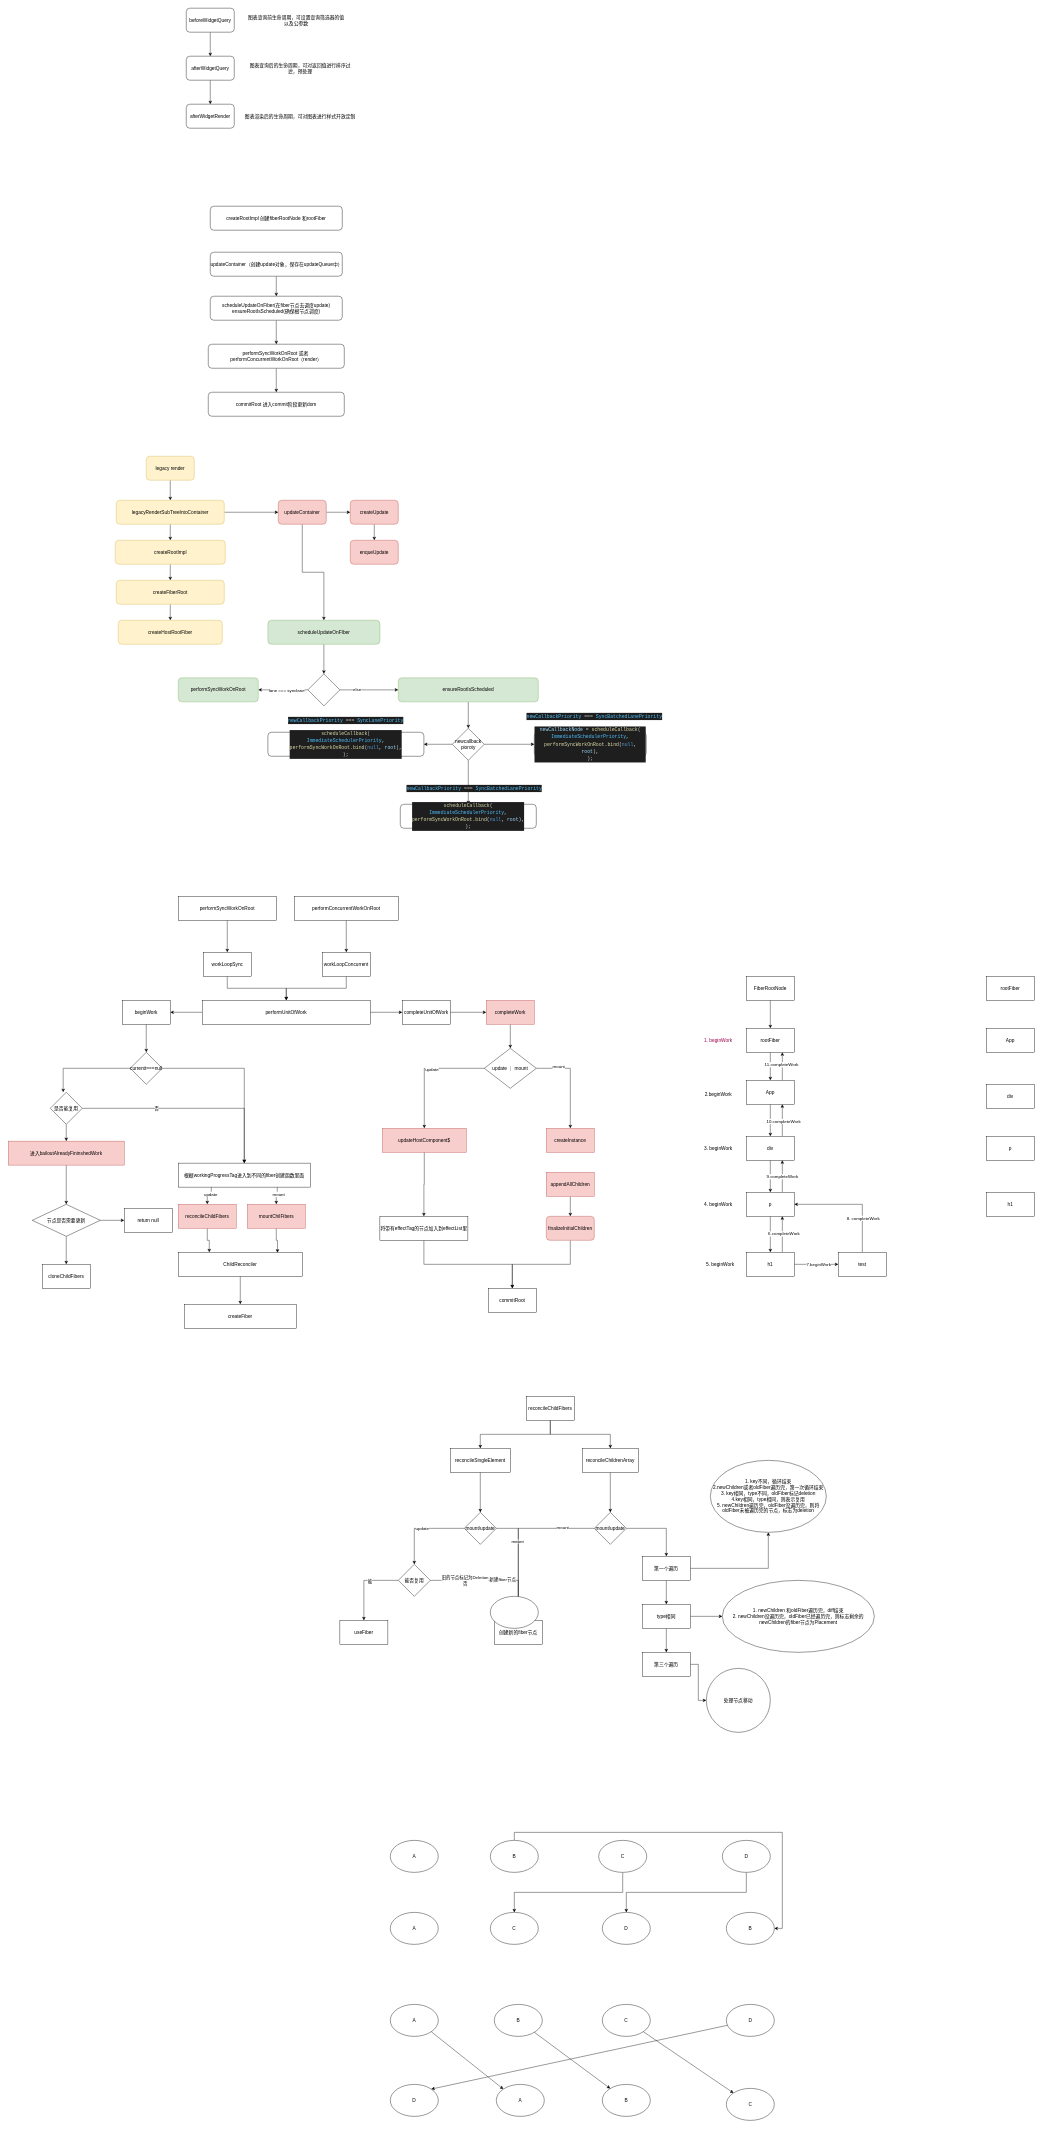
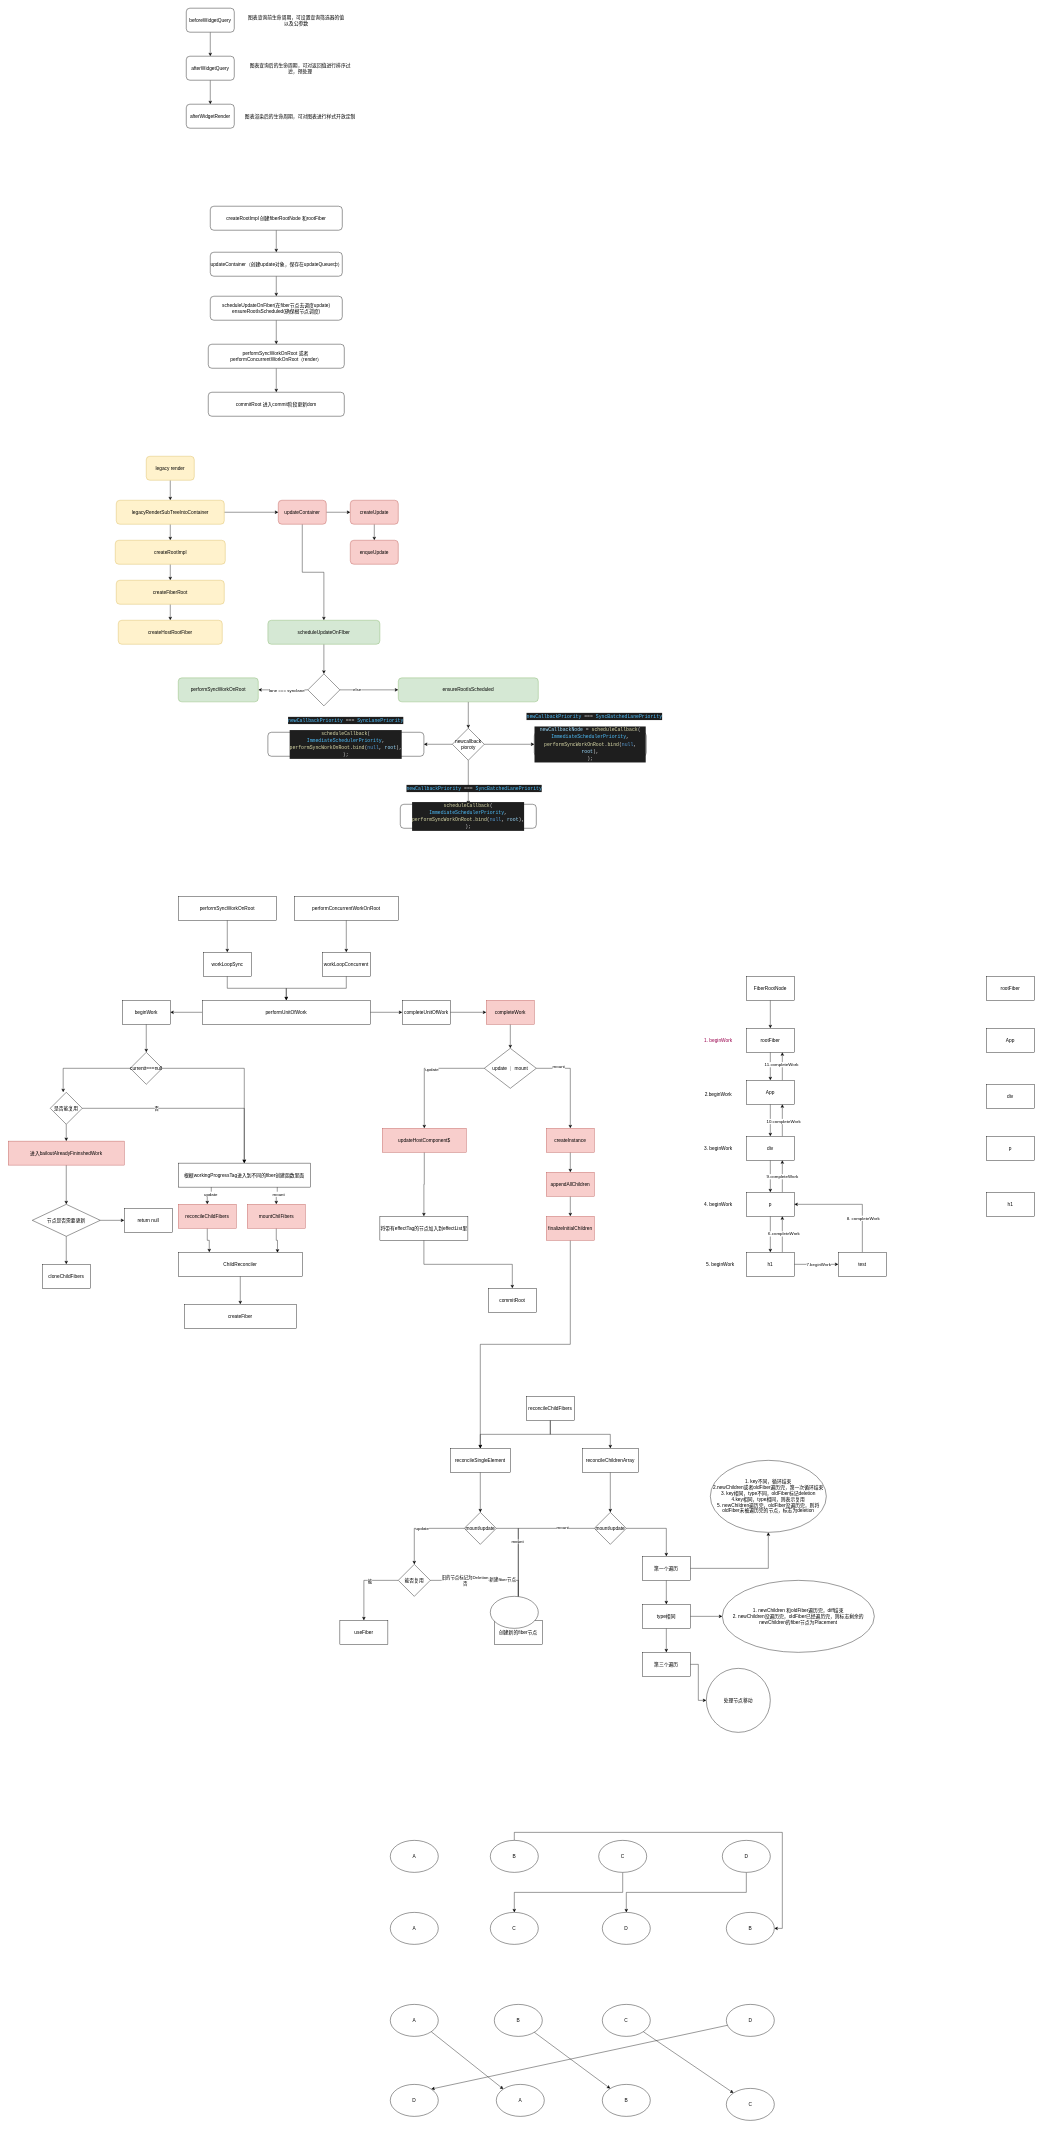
none -> (276, 248)
none -> (570, 1168)
(570, 1228) -> (570, 1228)
(543, 1264) -> (523, 1344)
